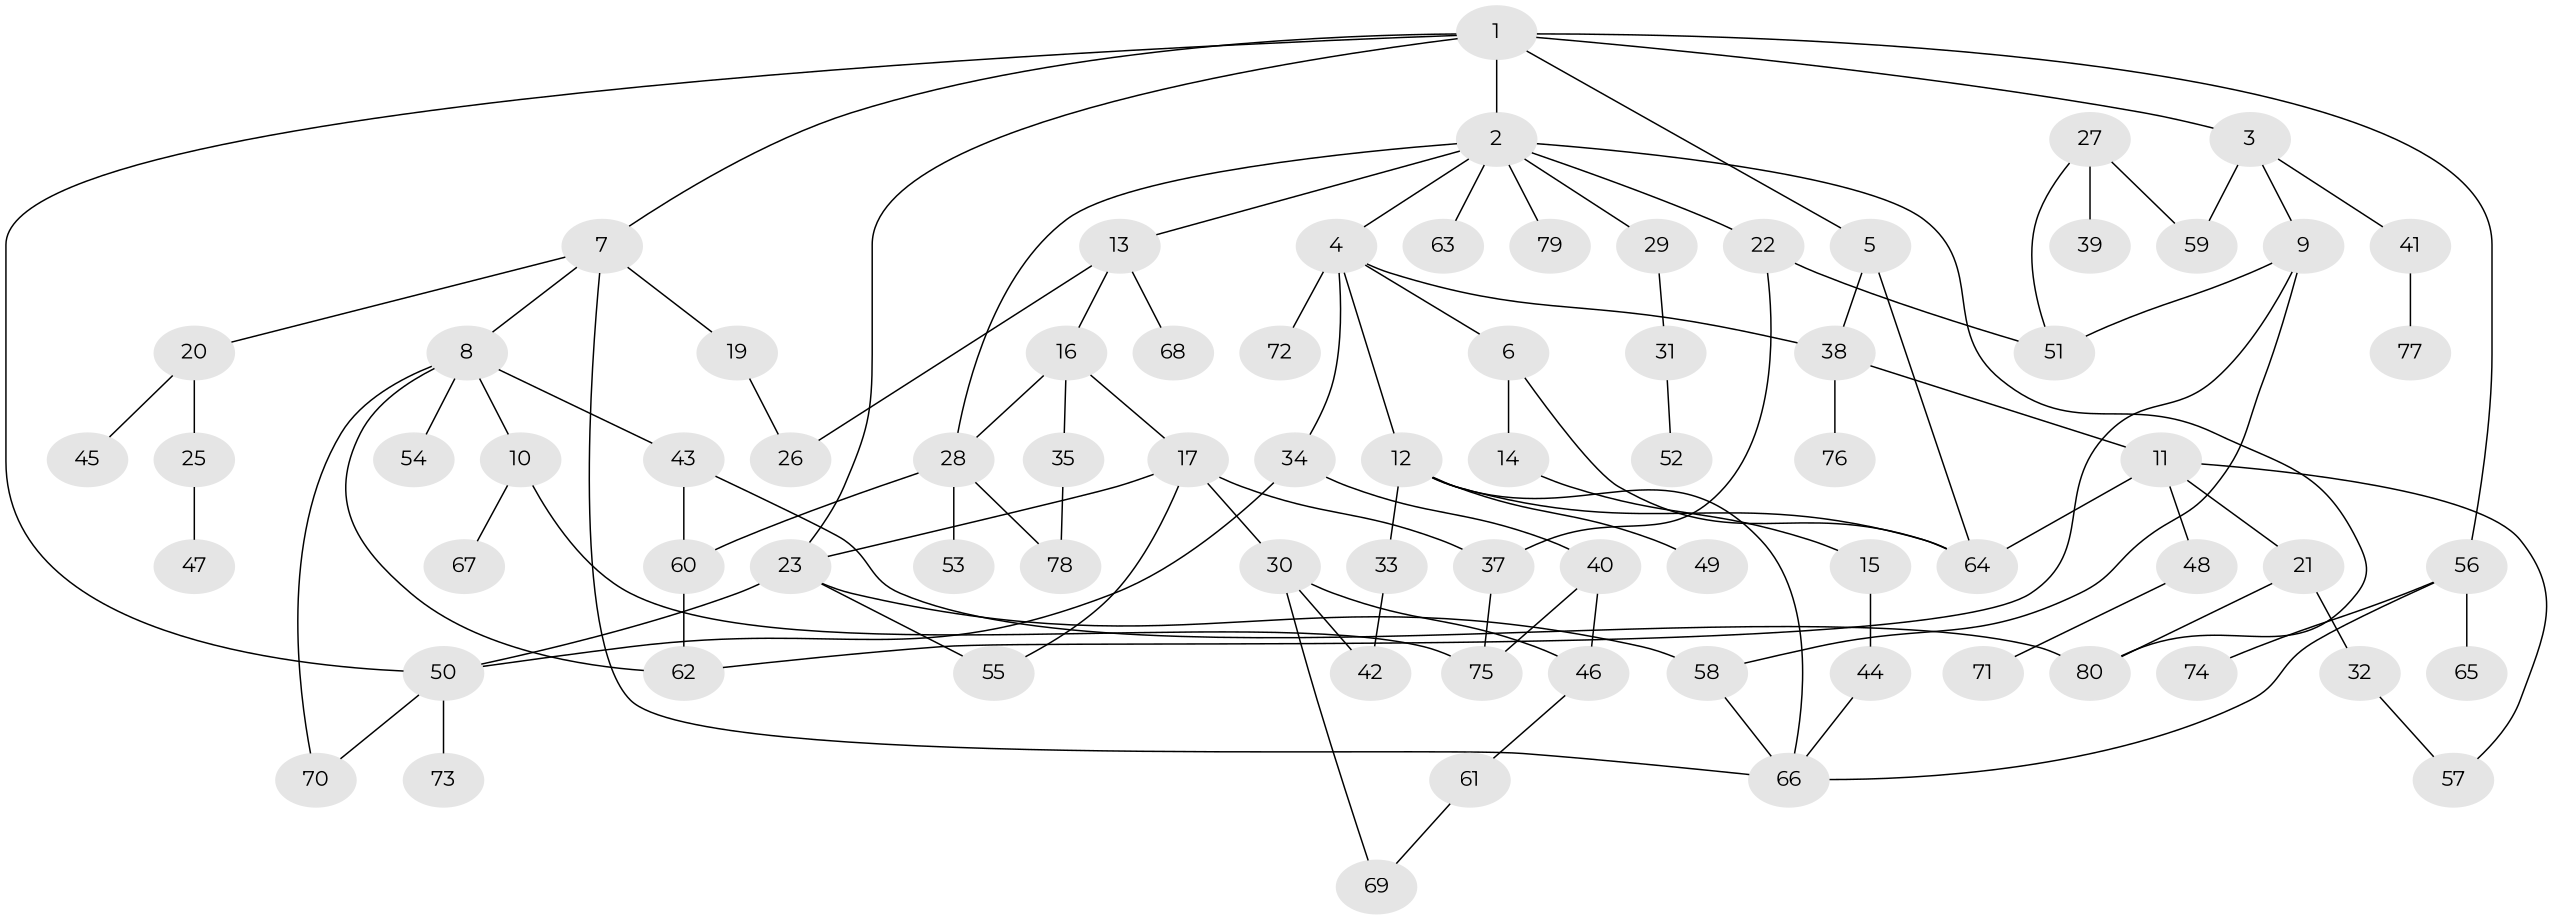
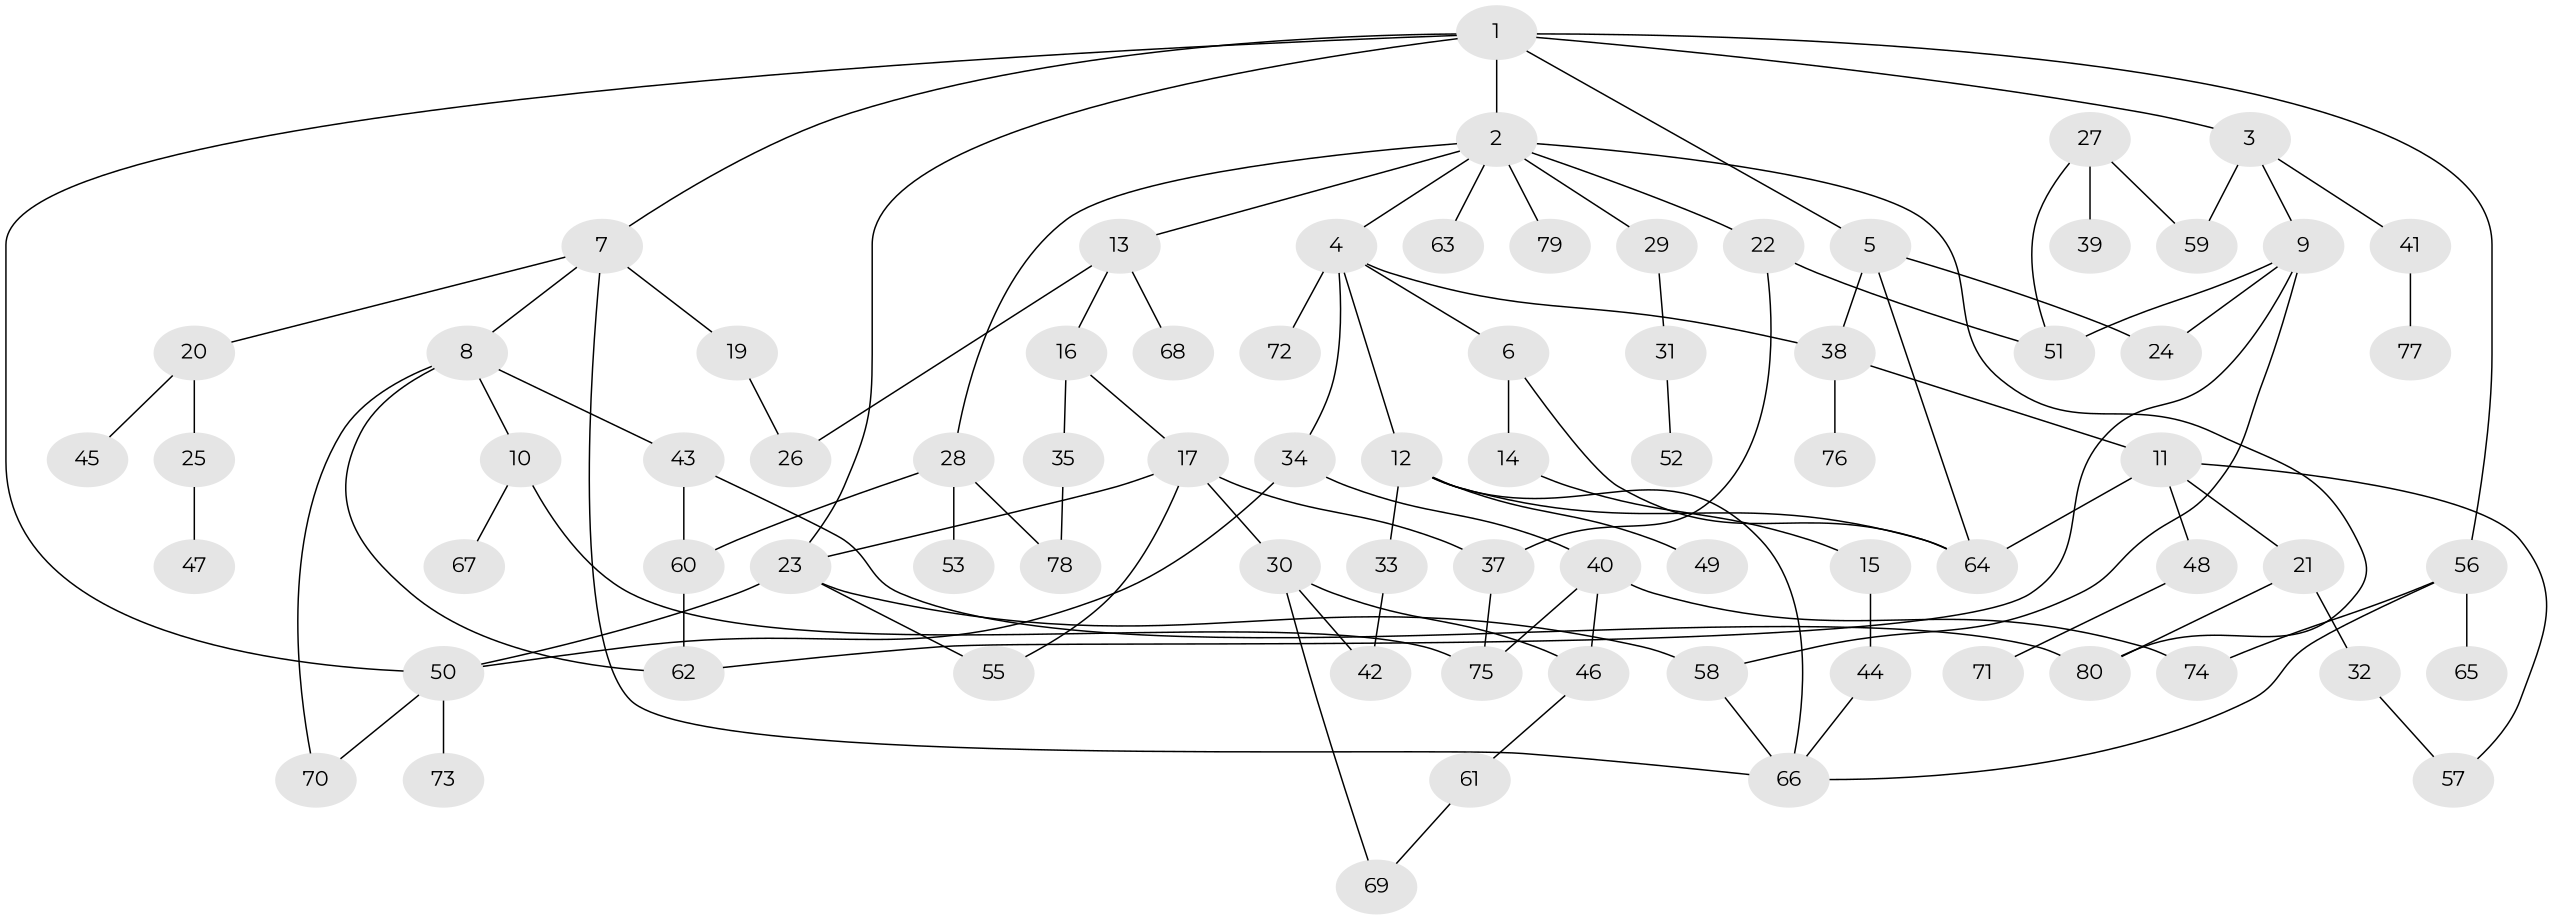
none -> (2161, 353)
(1010, 406) -> none
(414, 460) -> none
none -> (1776, 617)
